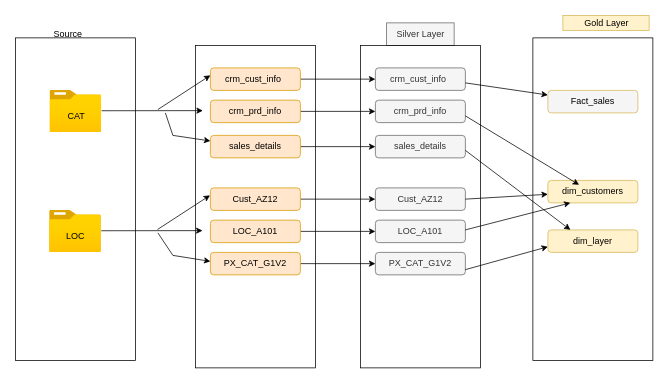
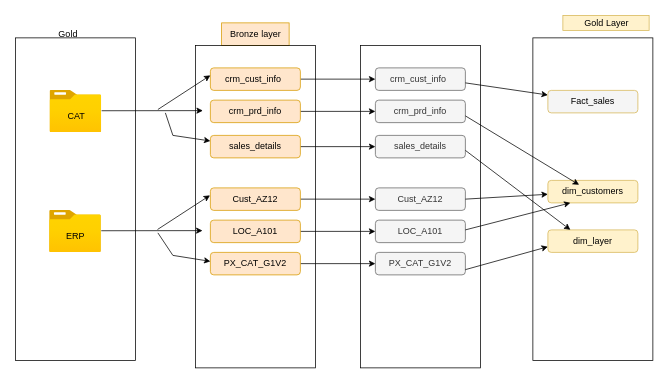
(68, 34) -> (68, 34)
none -> (255, 34)
(420, 34) -> none
(76, 237) -> (76, 237)
